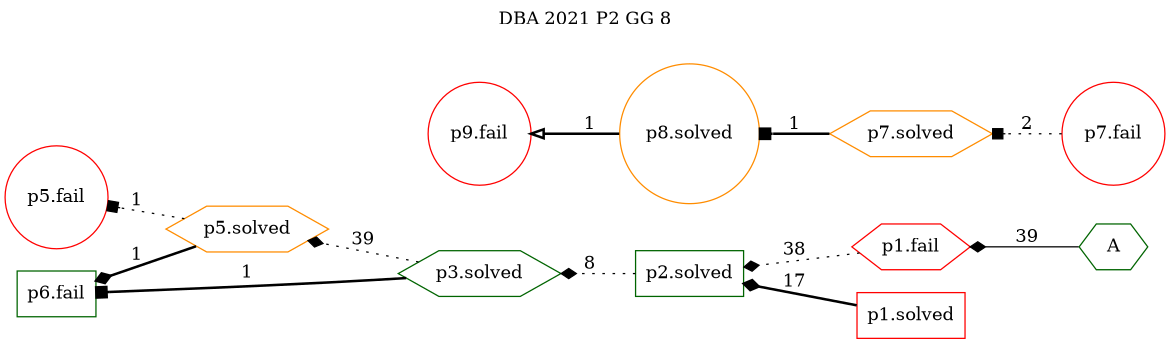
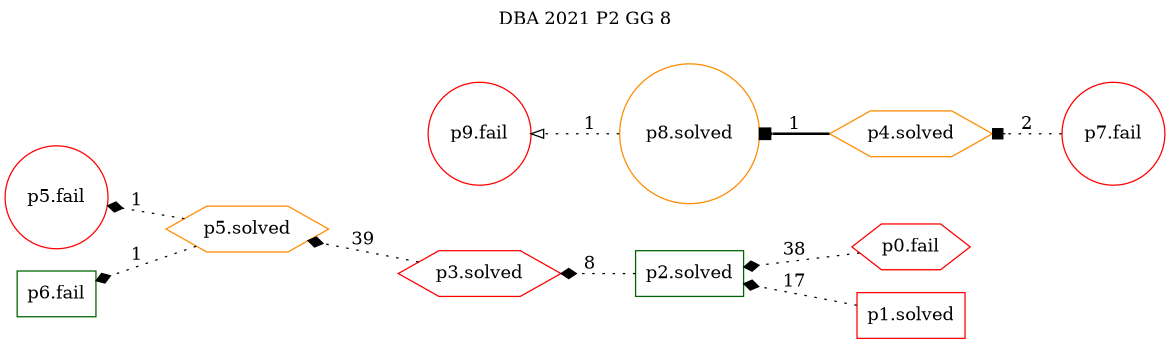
(582, 134) -> (582, 134)
(911, 134) -> (911, 134)
(153, 213) -> (153, 213)
(911, 247) -> (911, 247)
(1113, 247) -> none
(153, 261) -> (153, 261)
(480, 274) -> (480, 274)
(258, 286) -> none
(808, 296) -> (808, 296)
